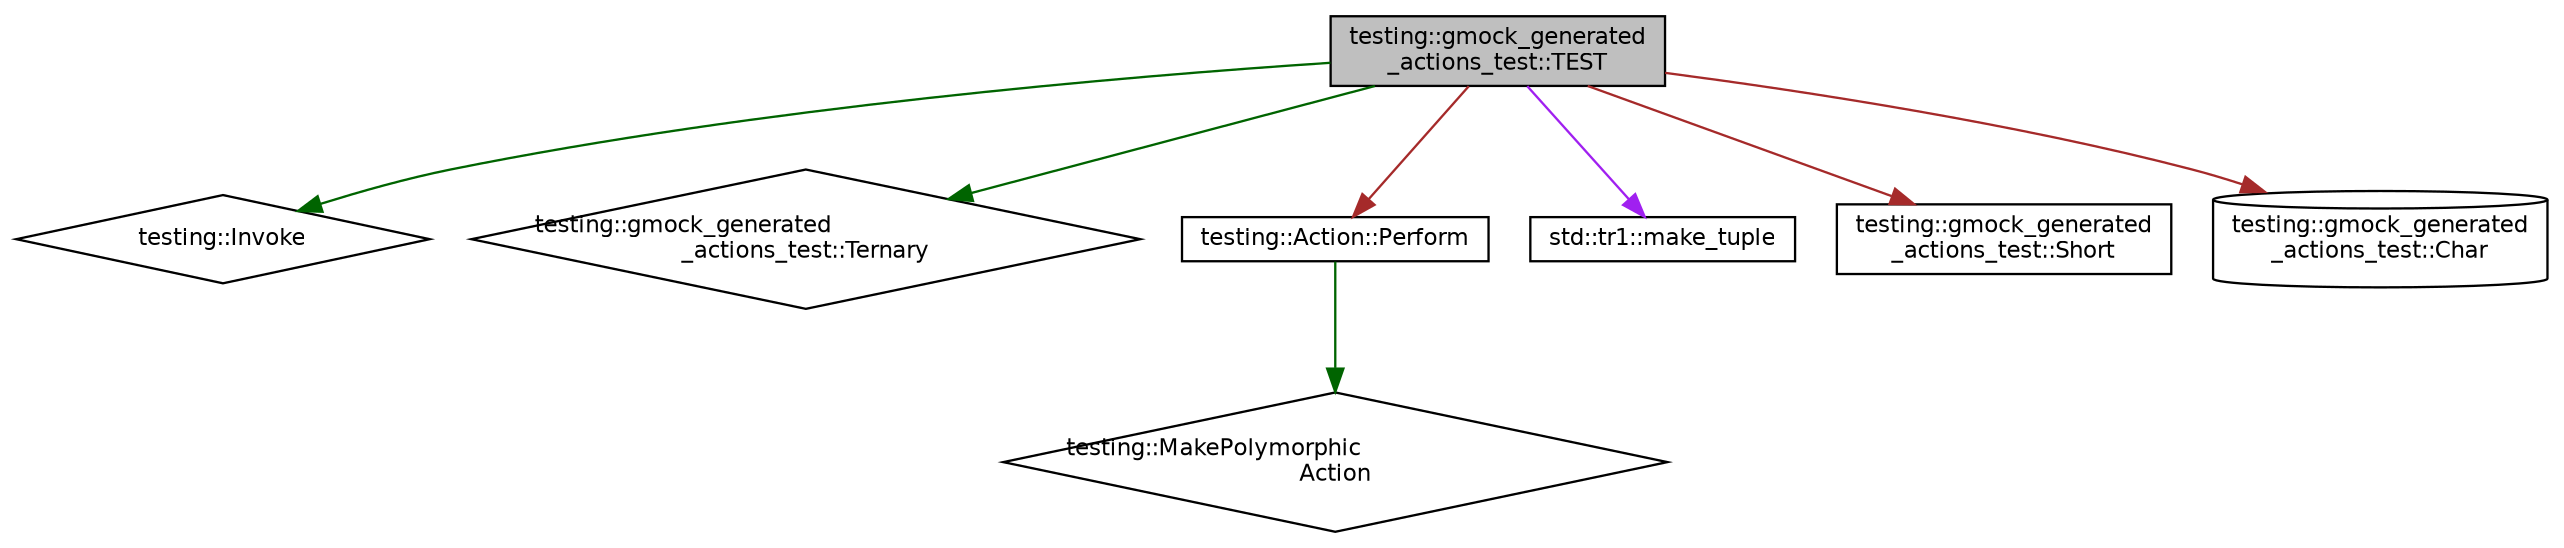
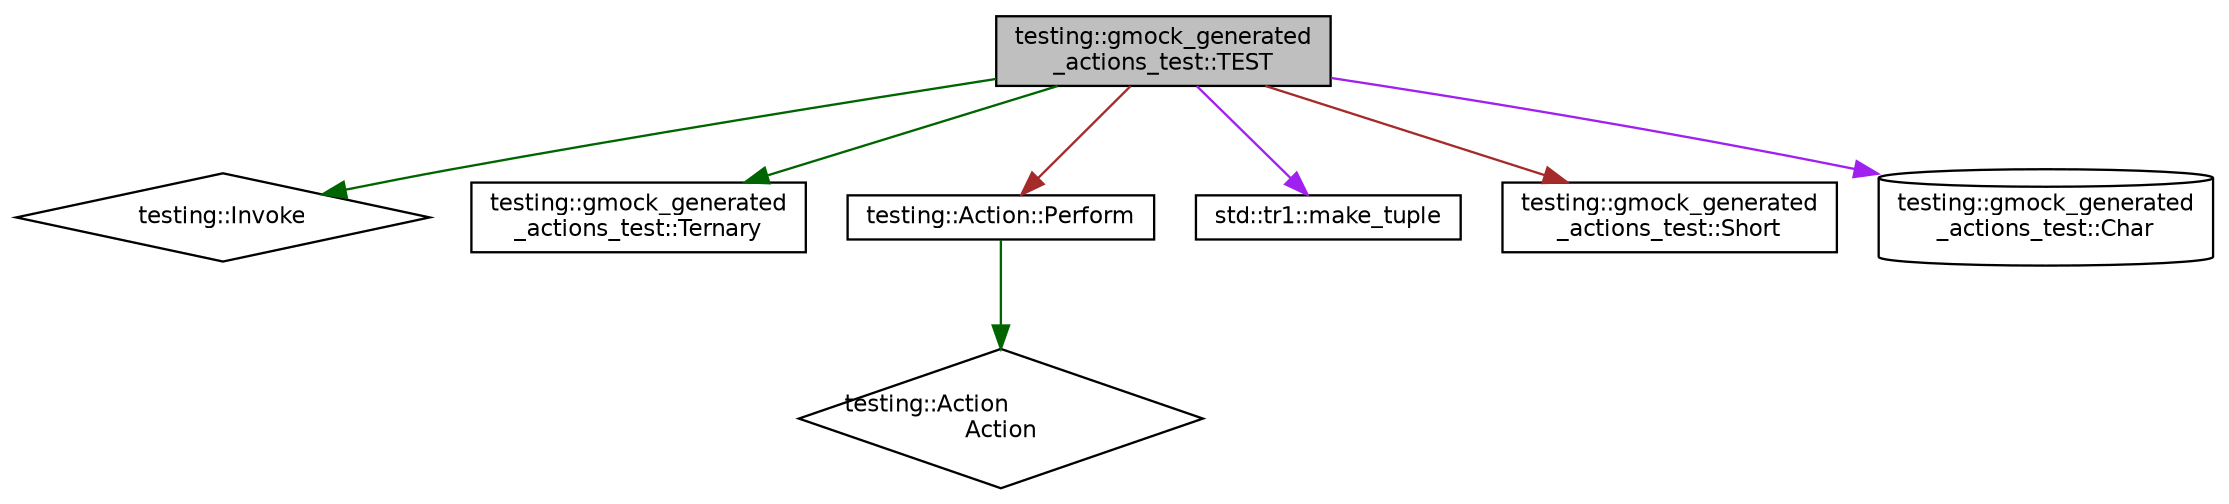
(1956, 118) -> (1594, 121)
(806, 239) -> (639, 217)
(1335, 462) -> (1001, 419)
